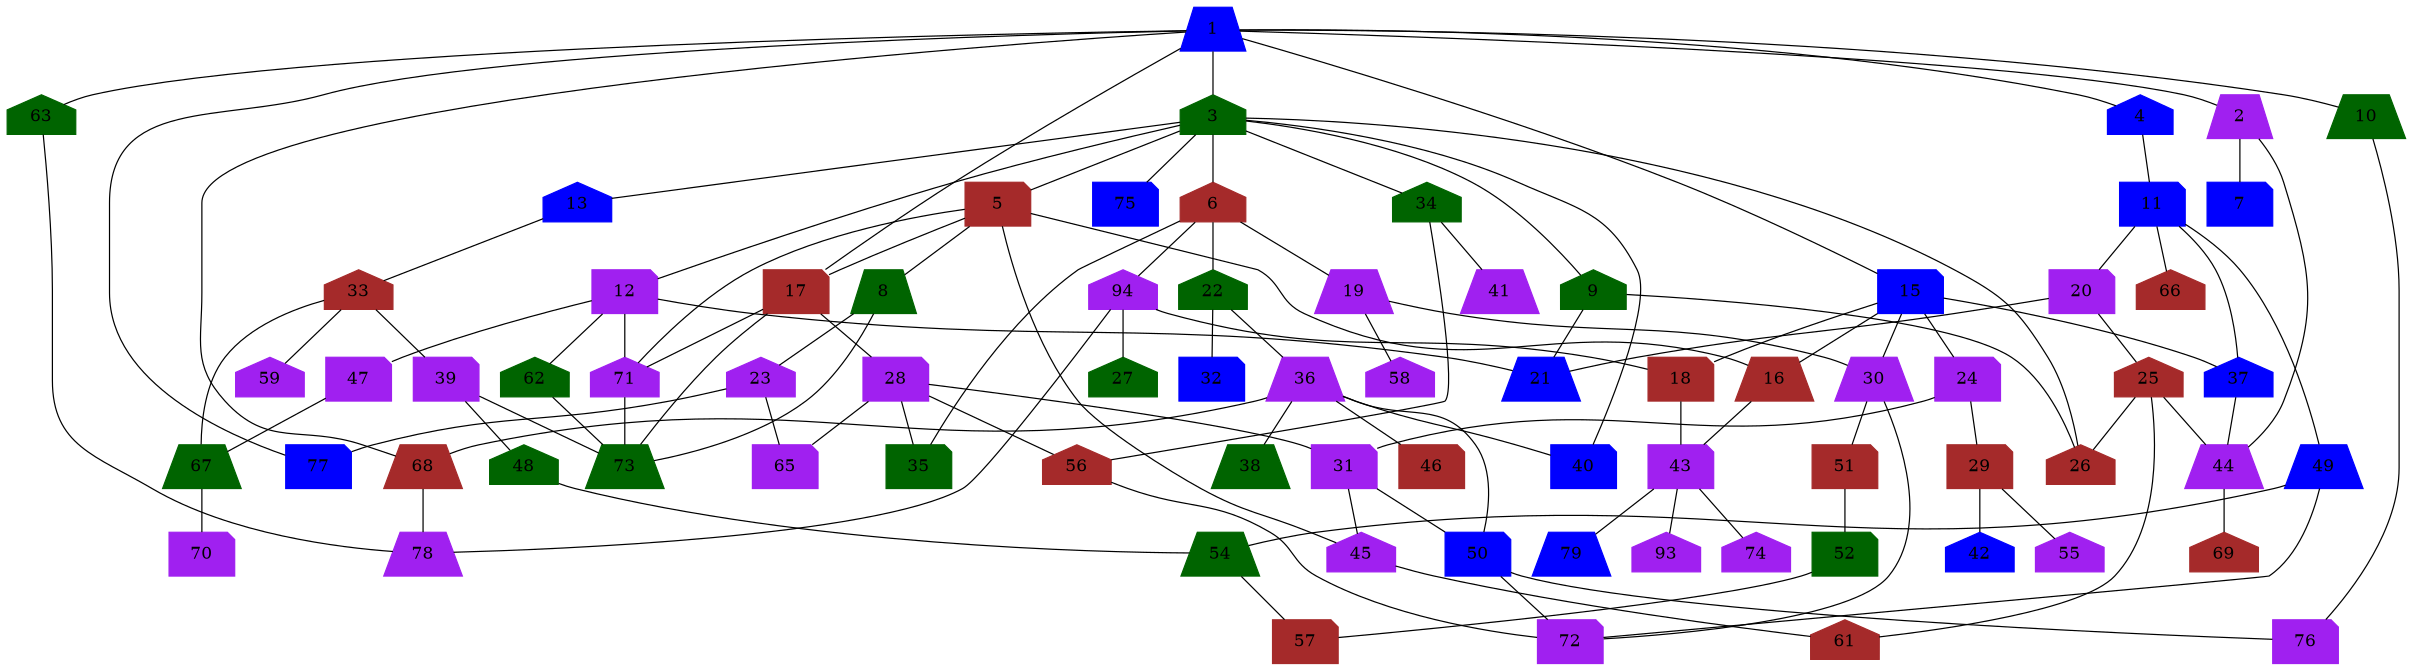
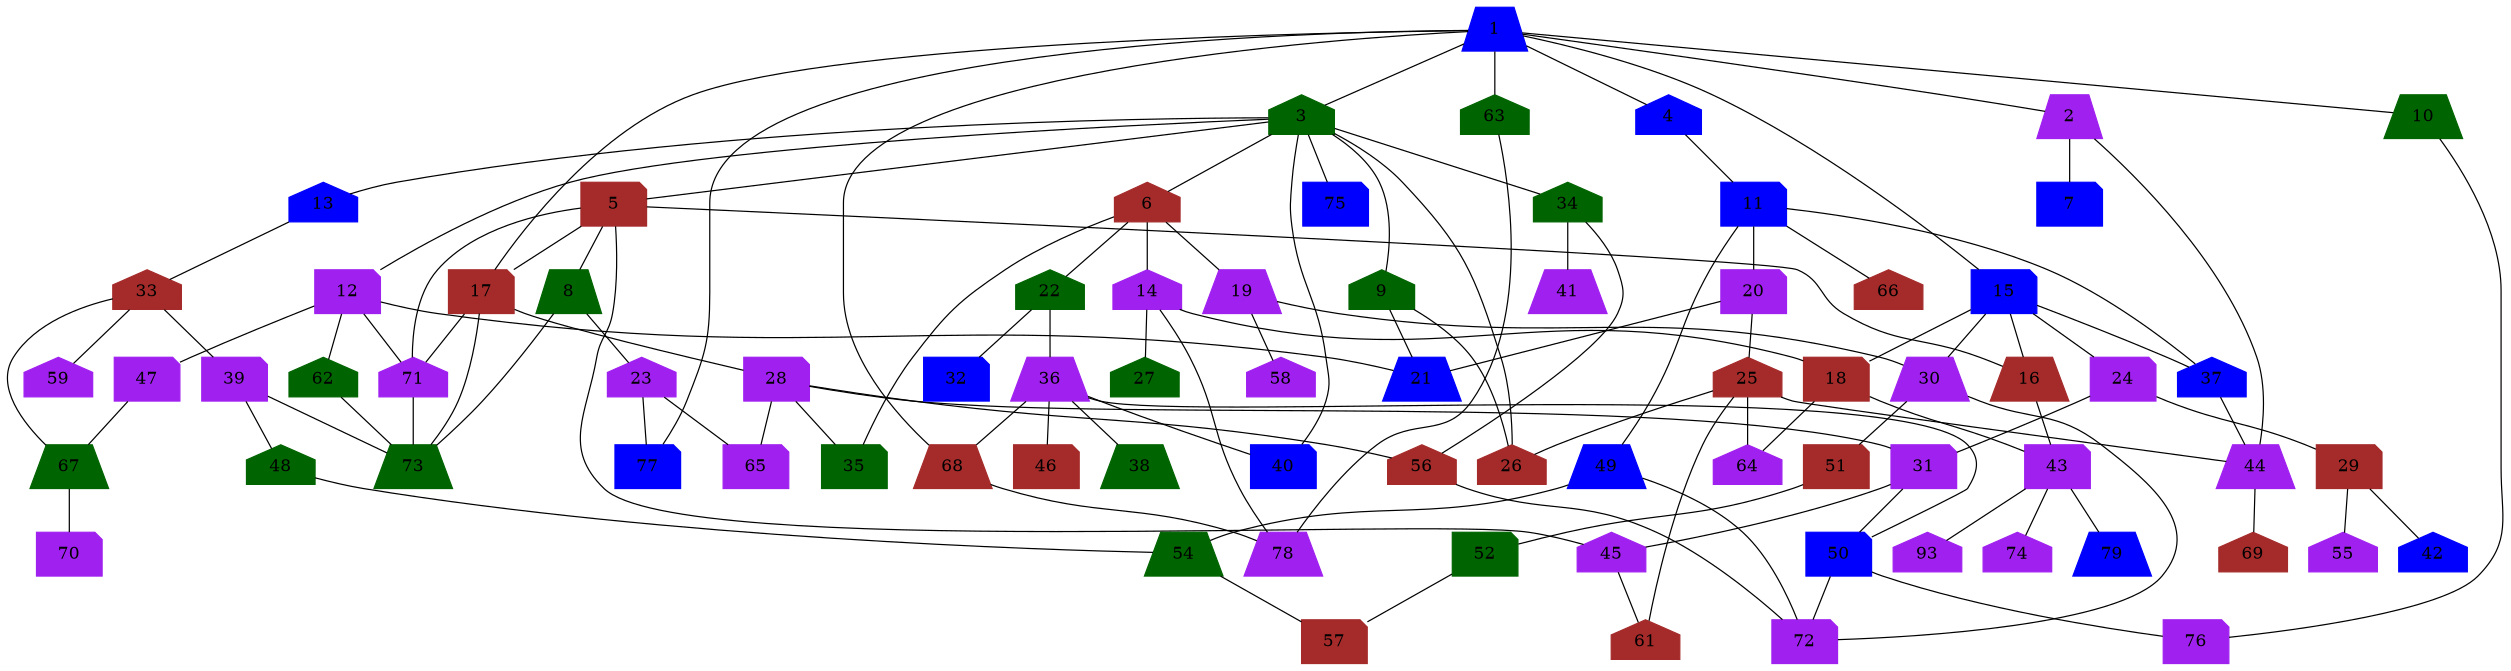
(1123, 292) -> (1147, 292)
none -> (1748, 467)
